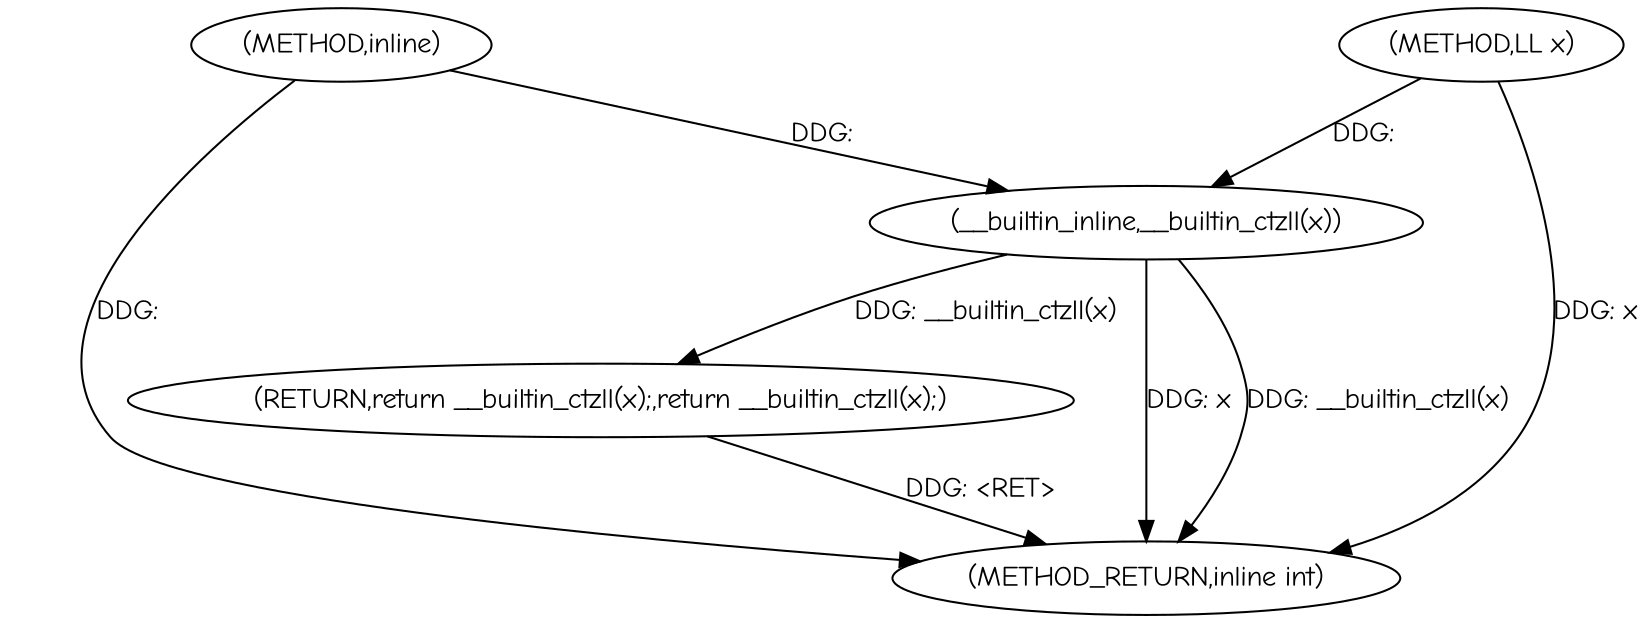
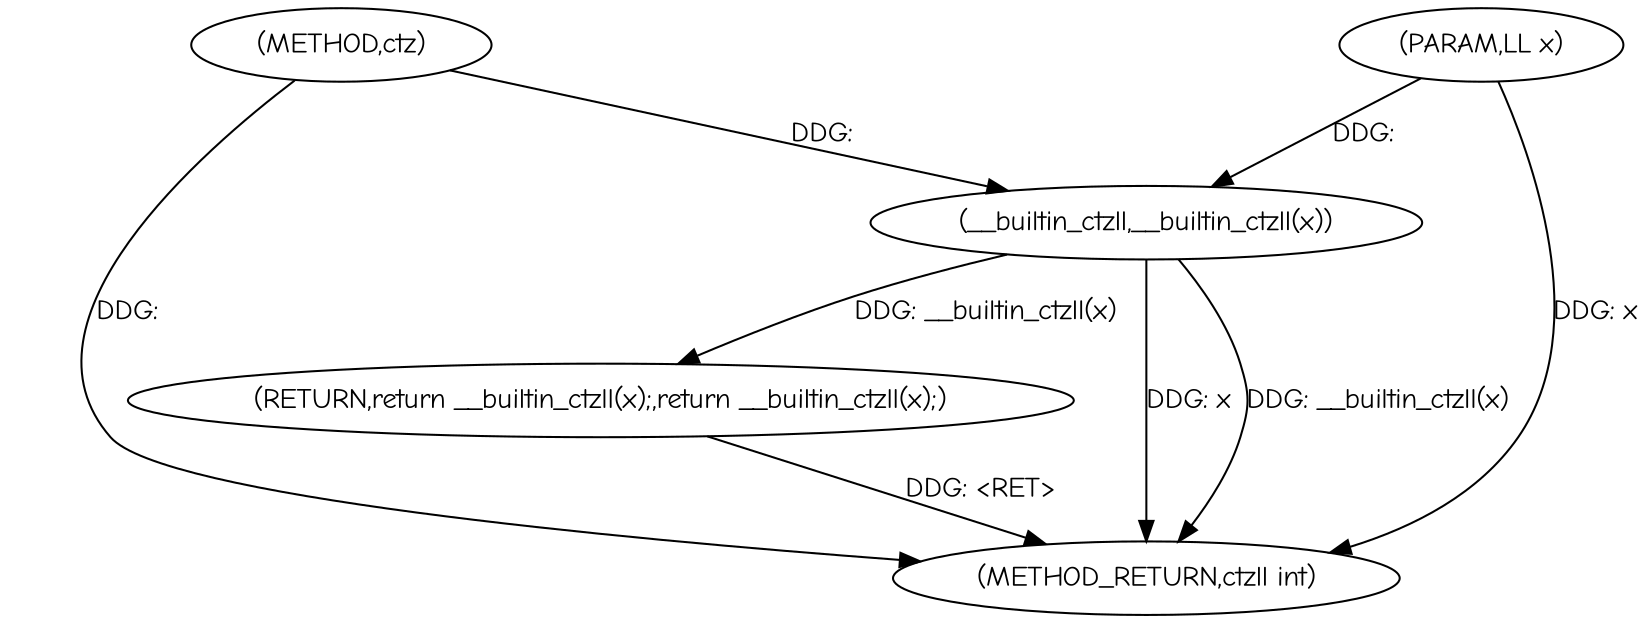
(341, 45) -> (341, 45)
(1481, 45) -> (1481, 45)
(1146, 223) -> (1146, 223)
(1146, 578) -> (1146, 578)
